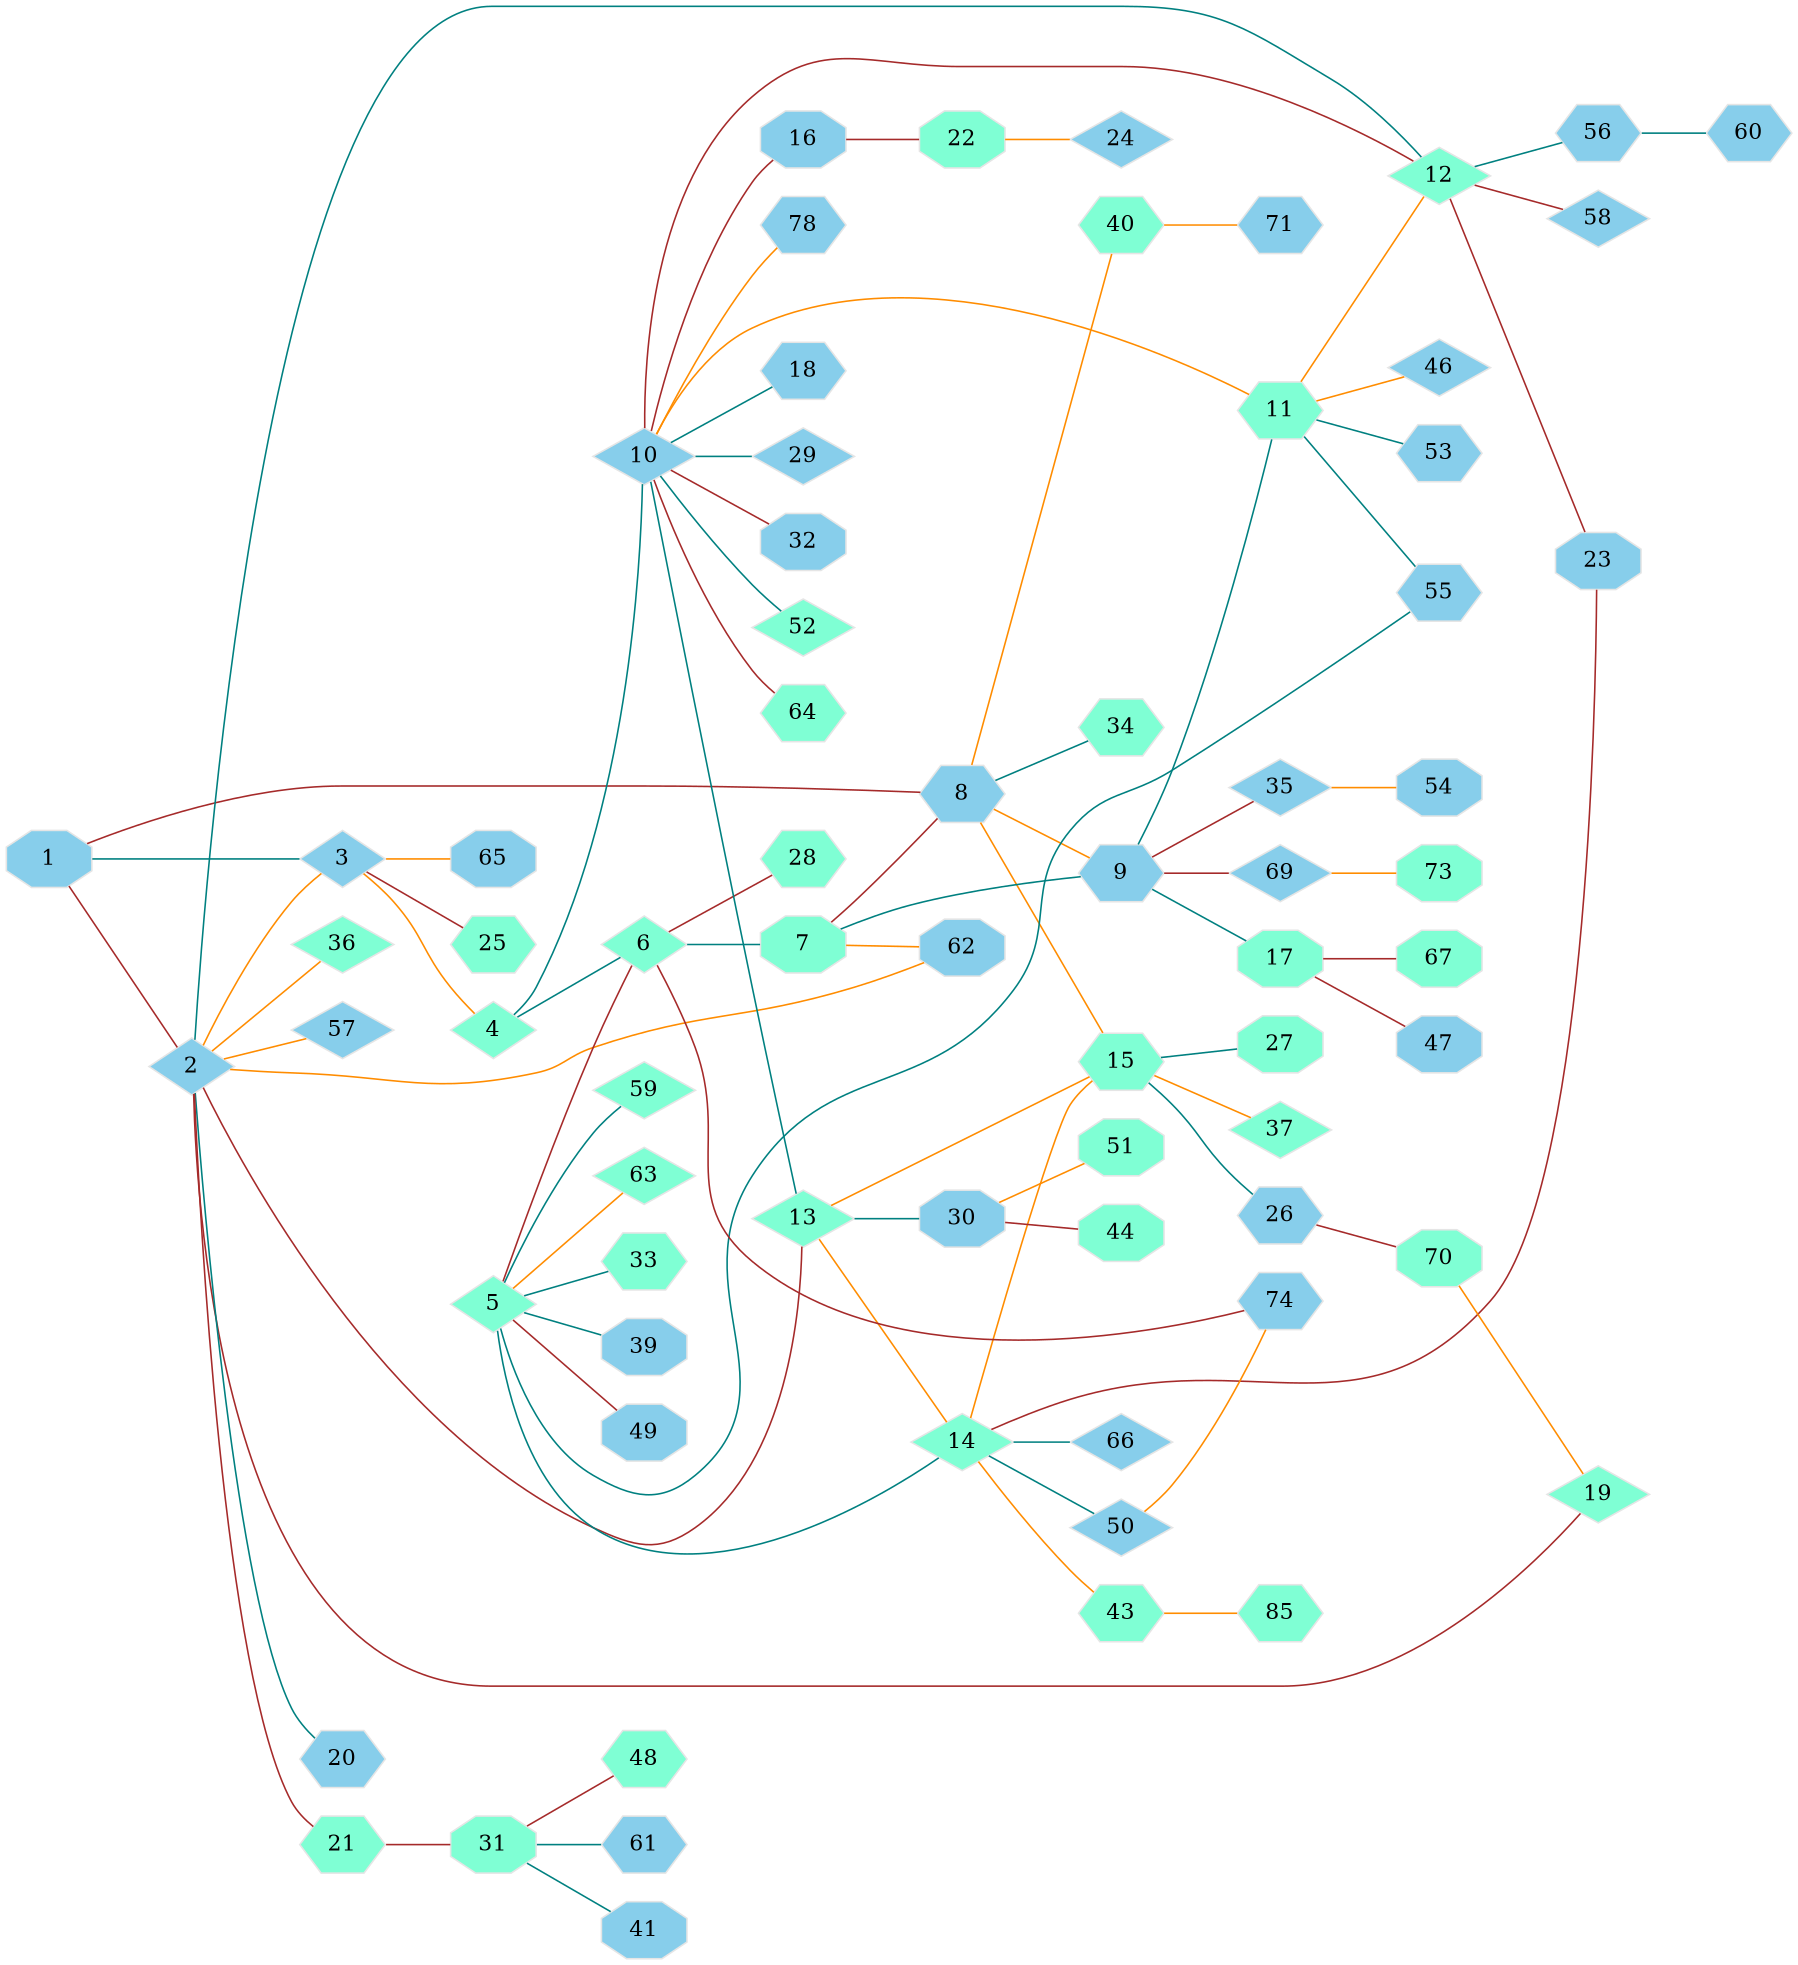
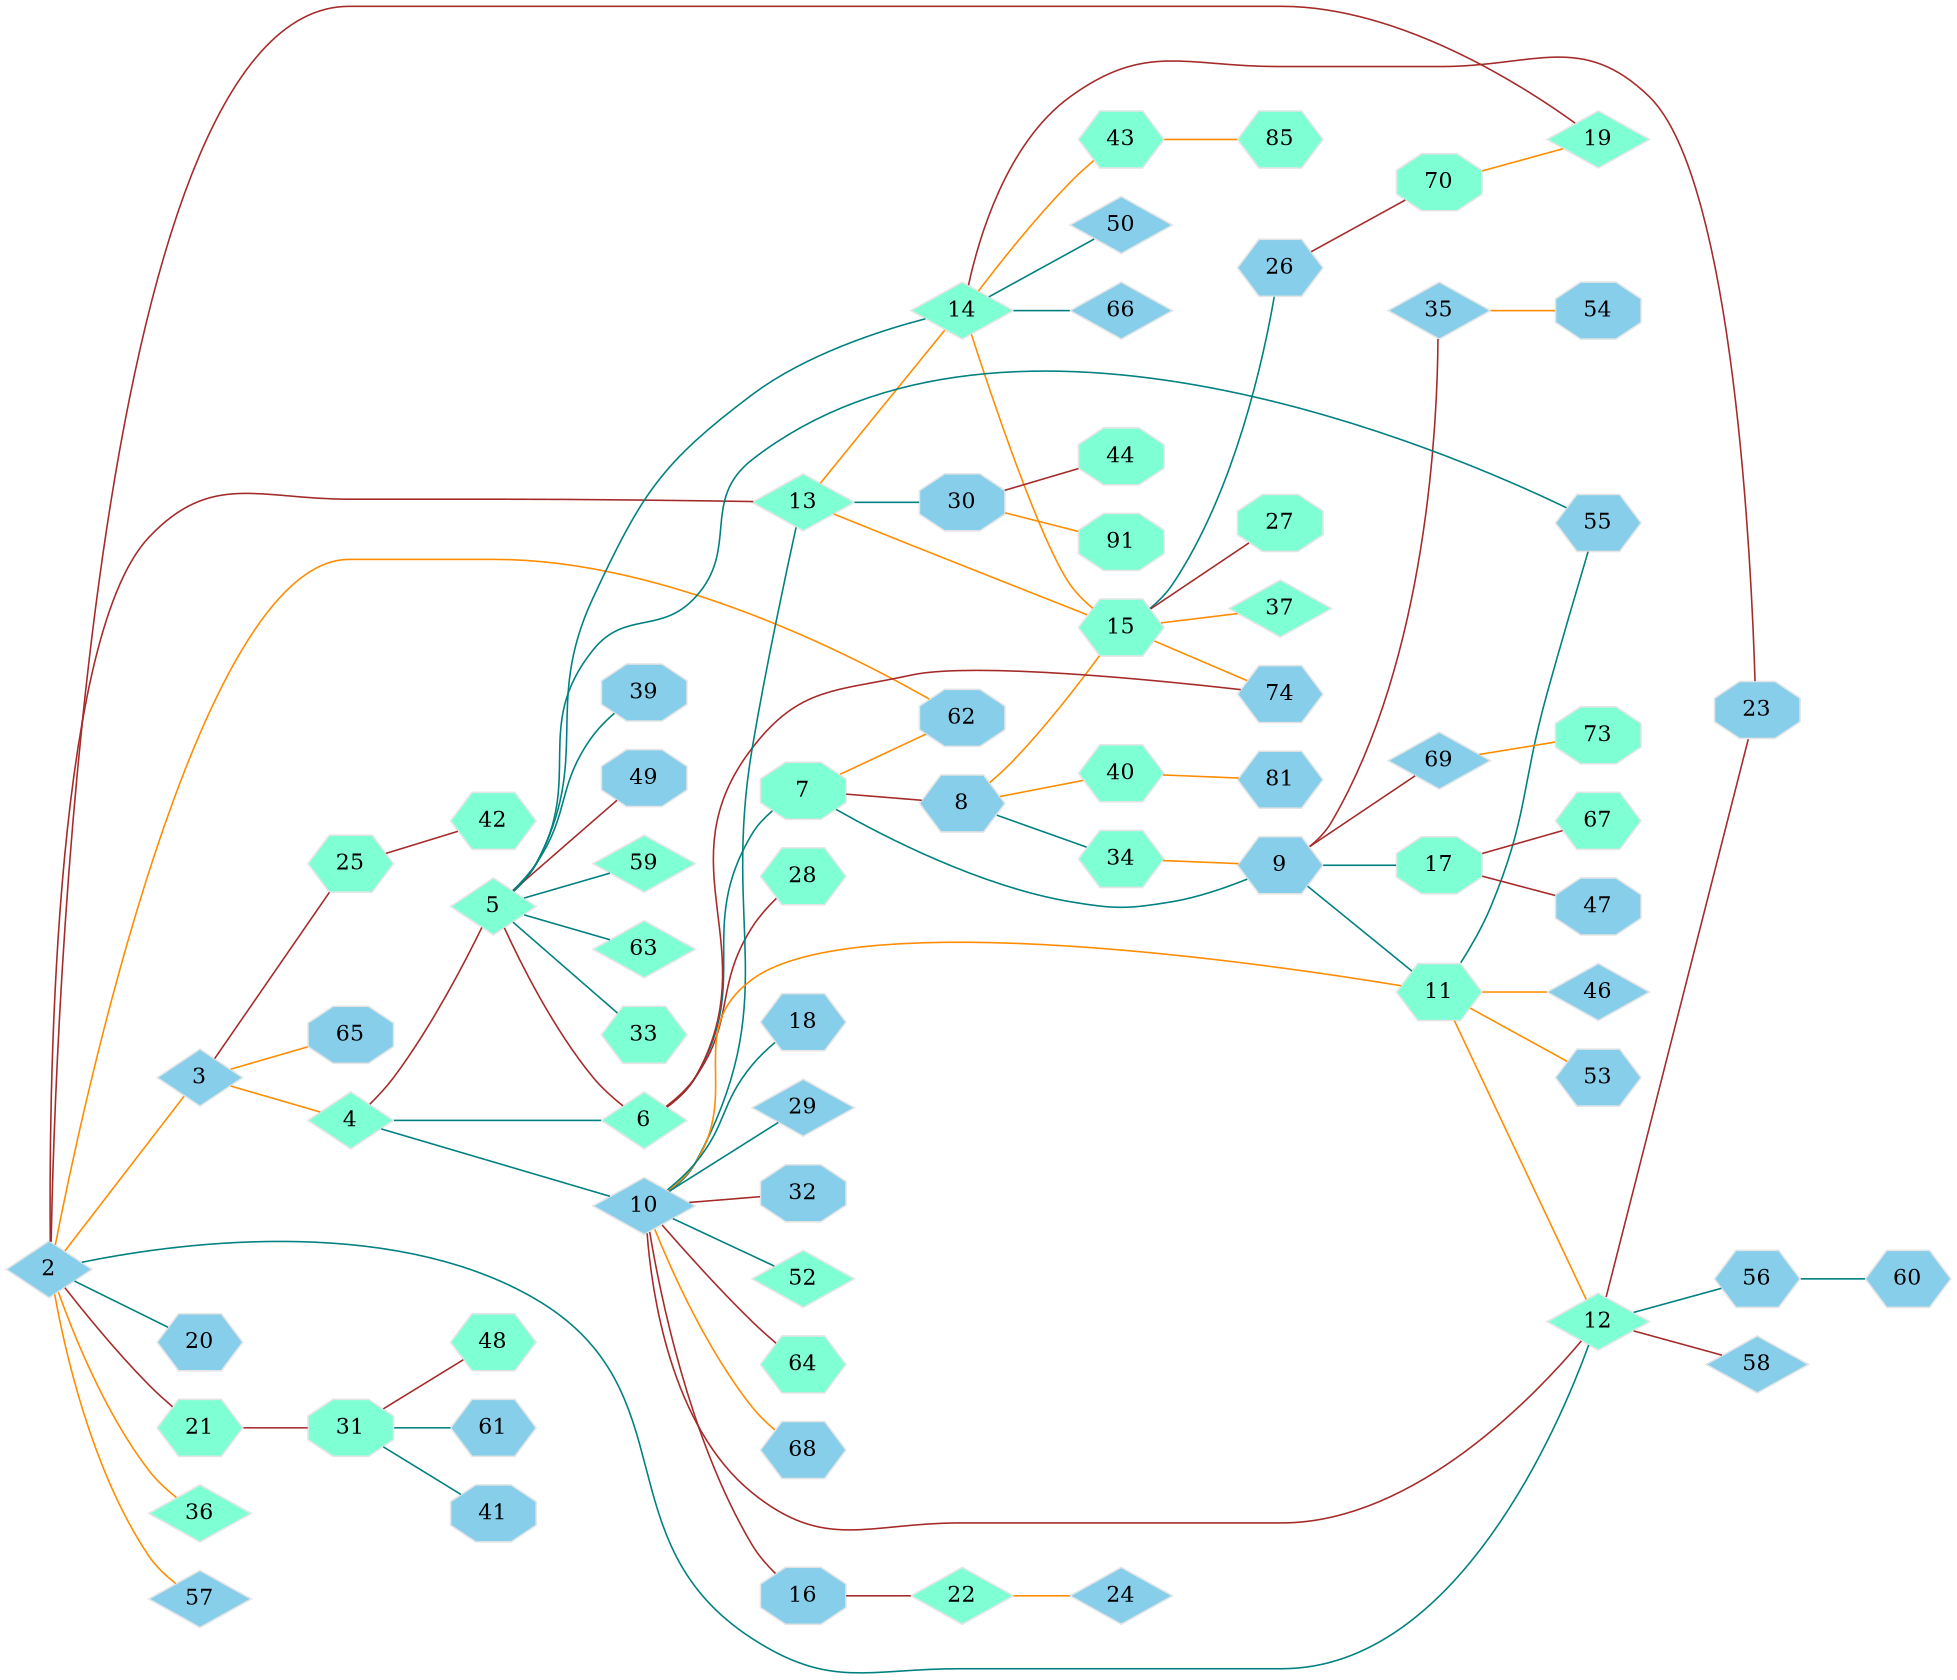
(962, 139) -> (962, 1596)
(803, 225) -> (803, 1450)
(1280, 225) -> (1280, 780)
(1360, 432) -> (1519, 1035)
none -> (493, 821)
(1042, 834) -> (1201, 862)
(49, 859) -> none
(1439, 959) -> (1598, 821)
none -> (432, 1020)
(1199, 1053) -> (1200, 576)
(1121, 1147) -> (1121, 542)
(568, 1241) -> (567, 927)
(1214, 1427) -> (1201, 661)
